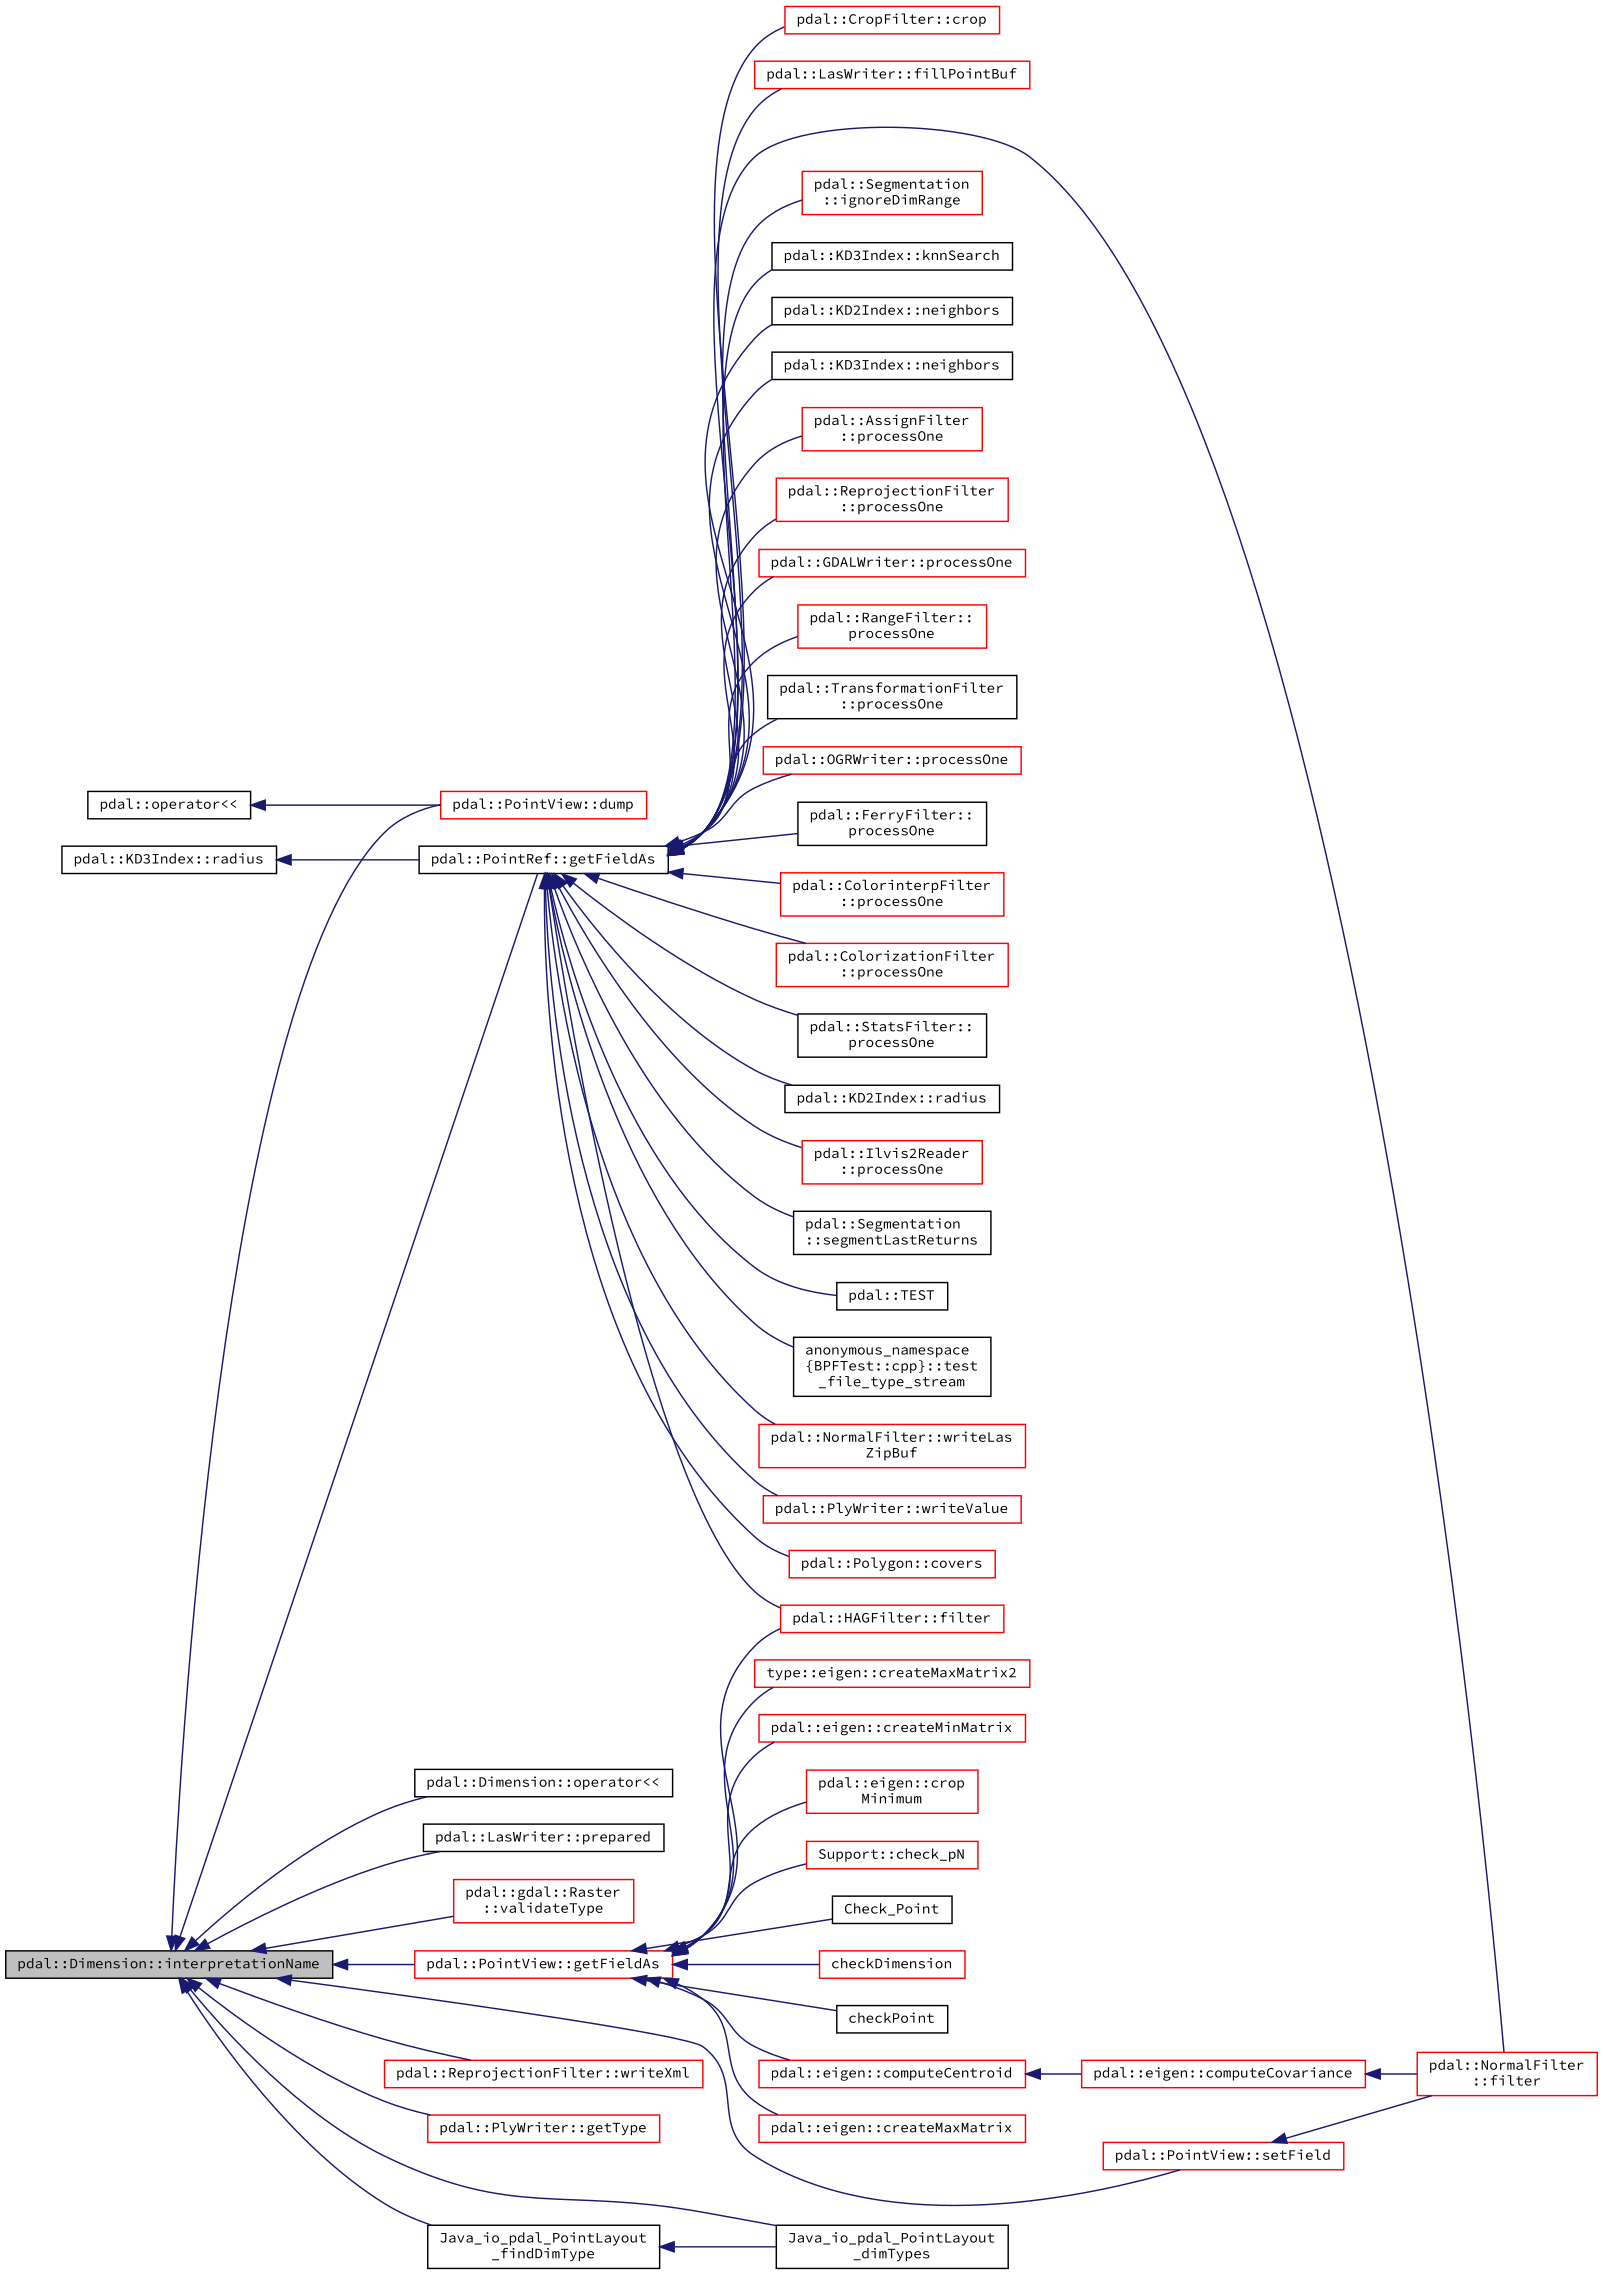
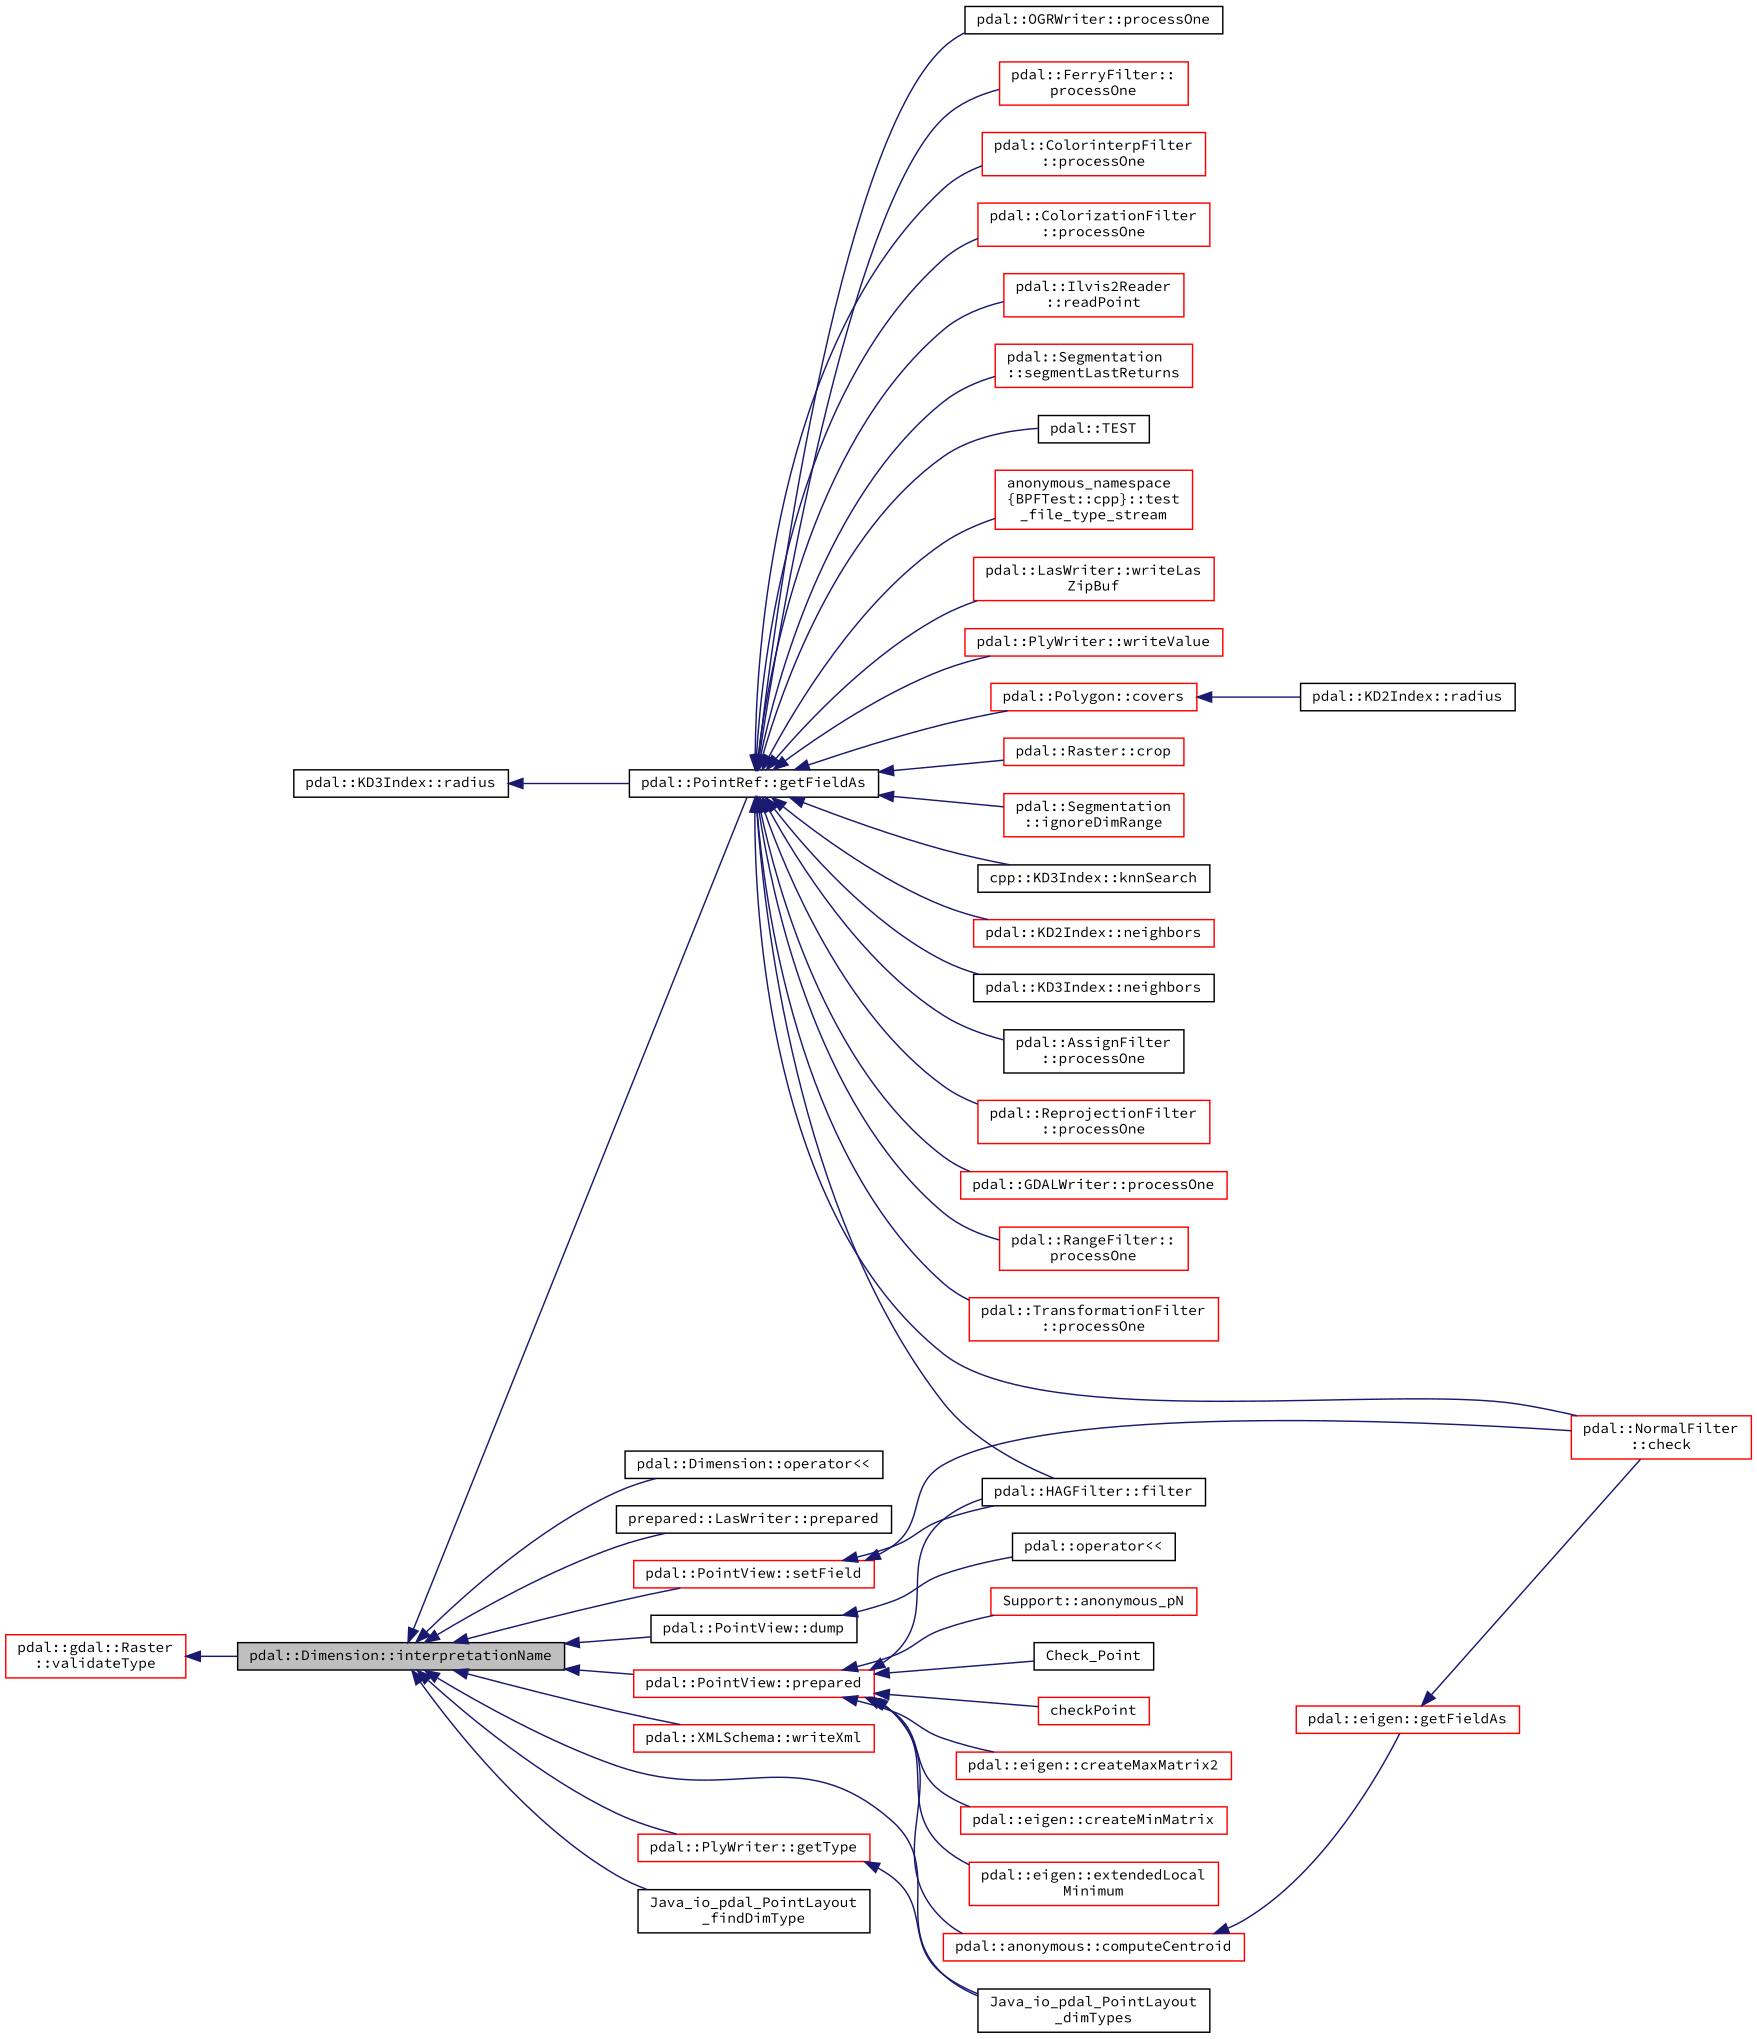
(892, 20) -> (1094, 752)
(892, 75) -> none
(892, 256) -> (1094, 879)
(892, 311) -> (1094, 933)
(892, 429) -> (1094, 1051)
(892, 697) -> (1094, 1319)
(892, 760) -> (1094, 20)
(353, 805) -> (933, 1579)
(544, 805) -> (754, 1629)
(892, 824) -> (1094, 84)
(664, 1002) -> (1256, 697)
(892, 1036) -> none
(892, 1162) -> (1094, 295)
(892, 1233) -> (1094, 366)
(892, 1367) -> (1094, 500)
(892, 1446) -> (1094, 579)
none -> (921, 1531)
(892, 1619) -> (1094, 1492)
(892, 1674) -> (1094, 1766)
(892, 1792) -> (1094, 1884)
(544, 1838) -> (754, 1519)
(892, 1855) -> (1094, 1602)
(359, 1932) -> (219, 1656)
(544, 1965) -> (754, 1684)
(892, 1965) -> none
(892, 2019) -> (1094, 1711)
(544, 2074) -> (754, 1738)
(892, 2074) -> (1094, 1947)
(1224, 2074) -> (1408, 1720)
(1507, 2074) -> (1661, 1437)
(892, 2129) -> none
(725, 2247) -> (908, 1896)
